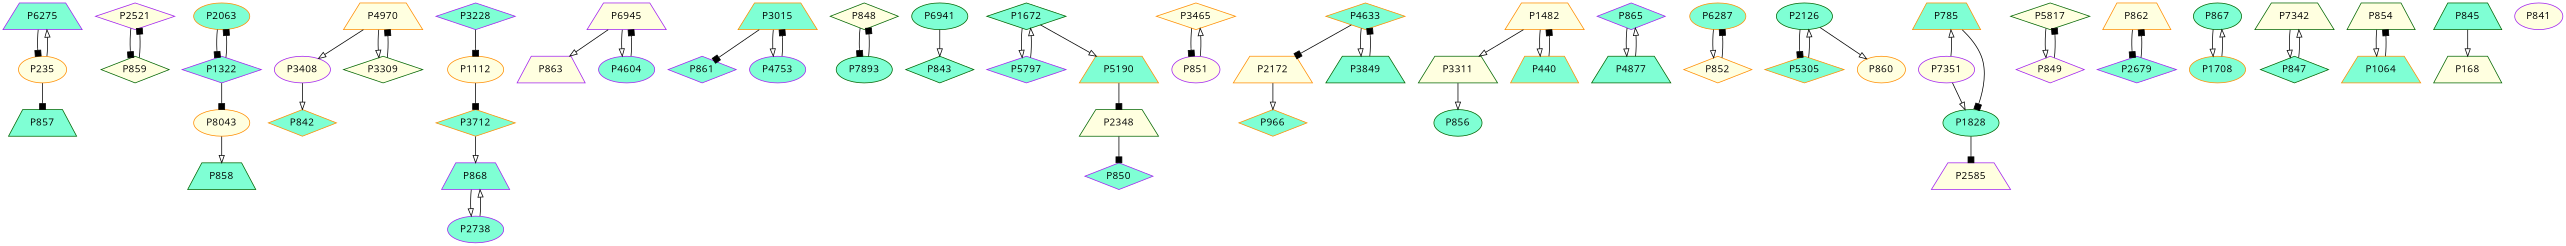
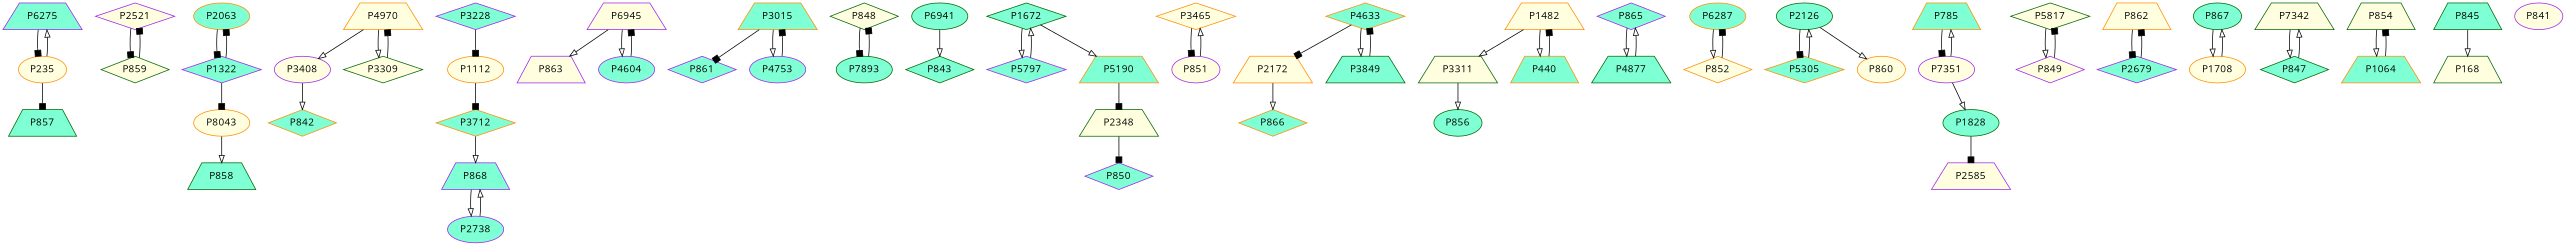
(1983, 63) -> (1942, 39)
(2218, 70) -> (2218, 70)
(1273, 123) -> (1273, 123)
